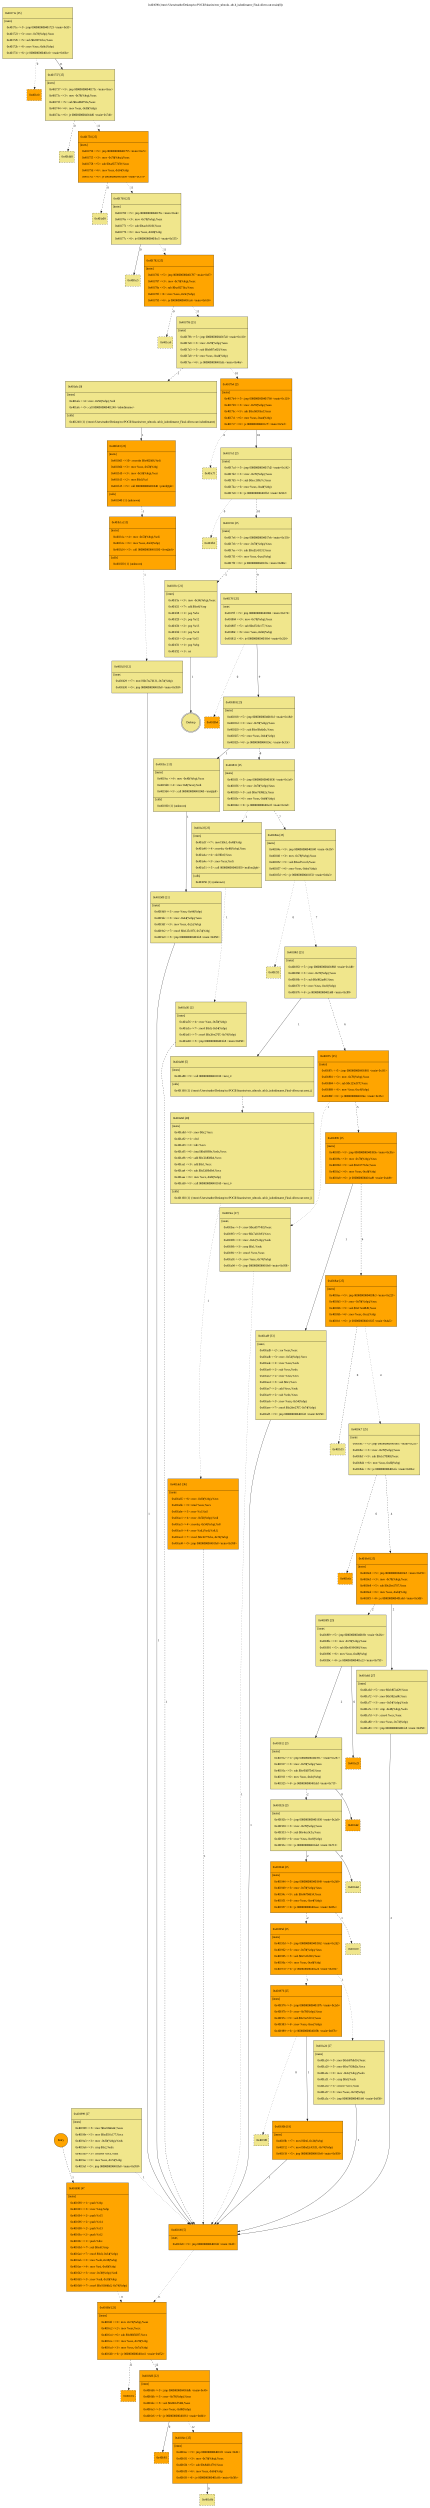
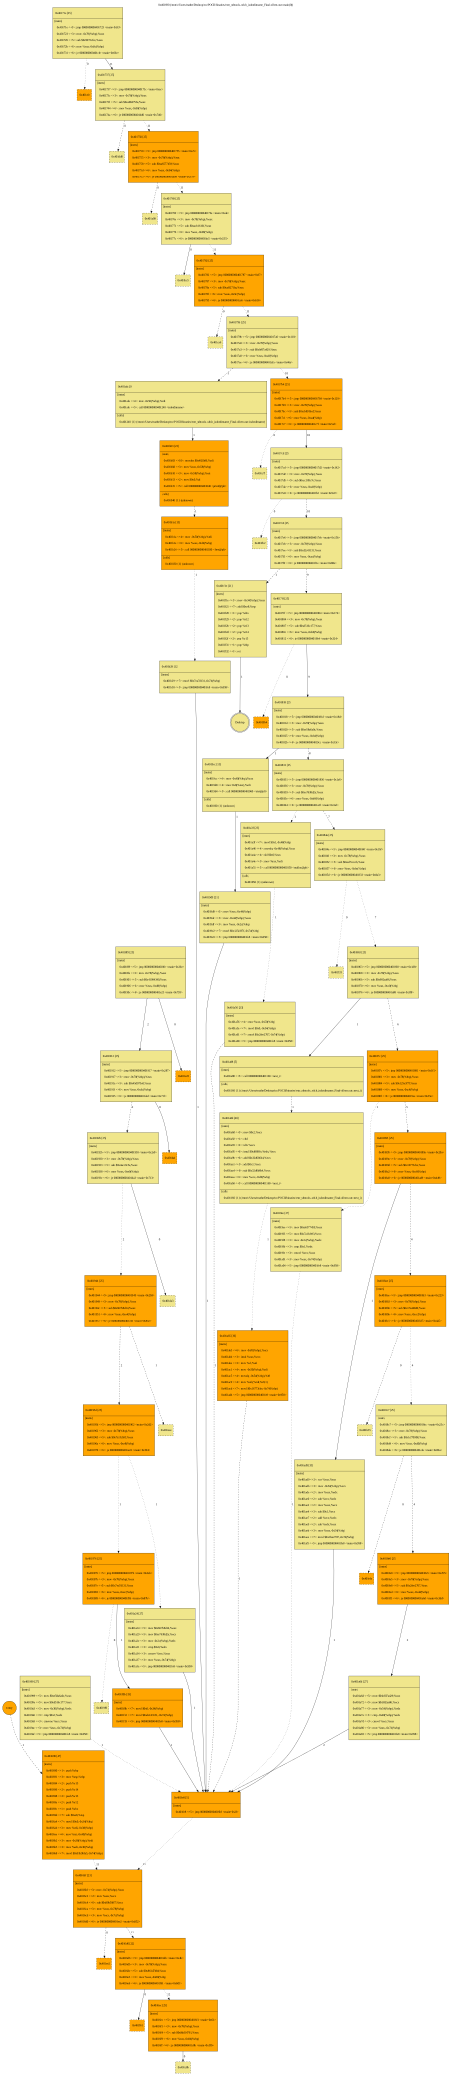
(372, 1609) -> none
(306, 1855) -> (122, 1229)
